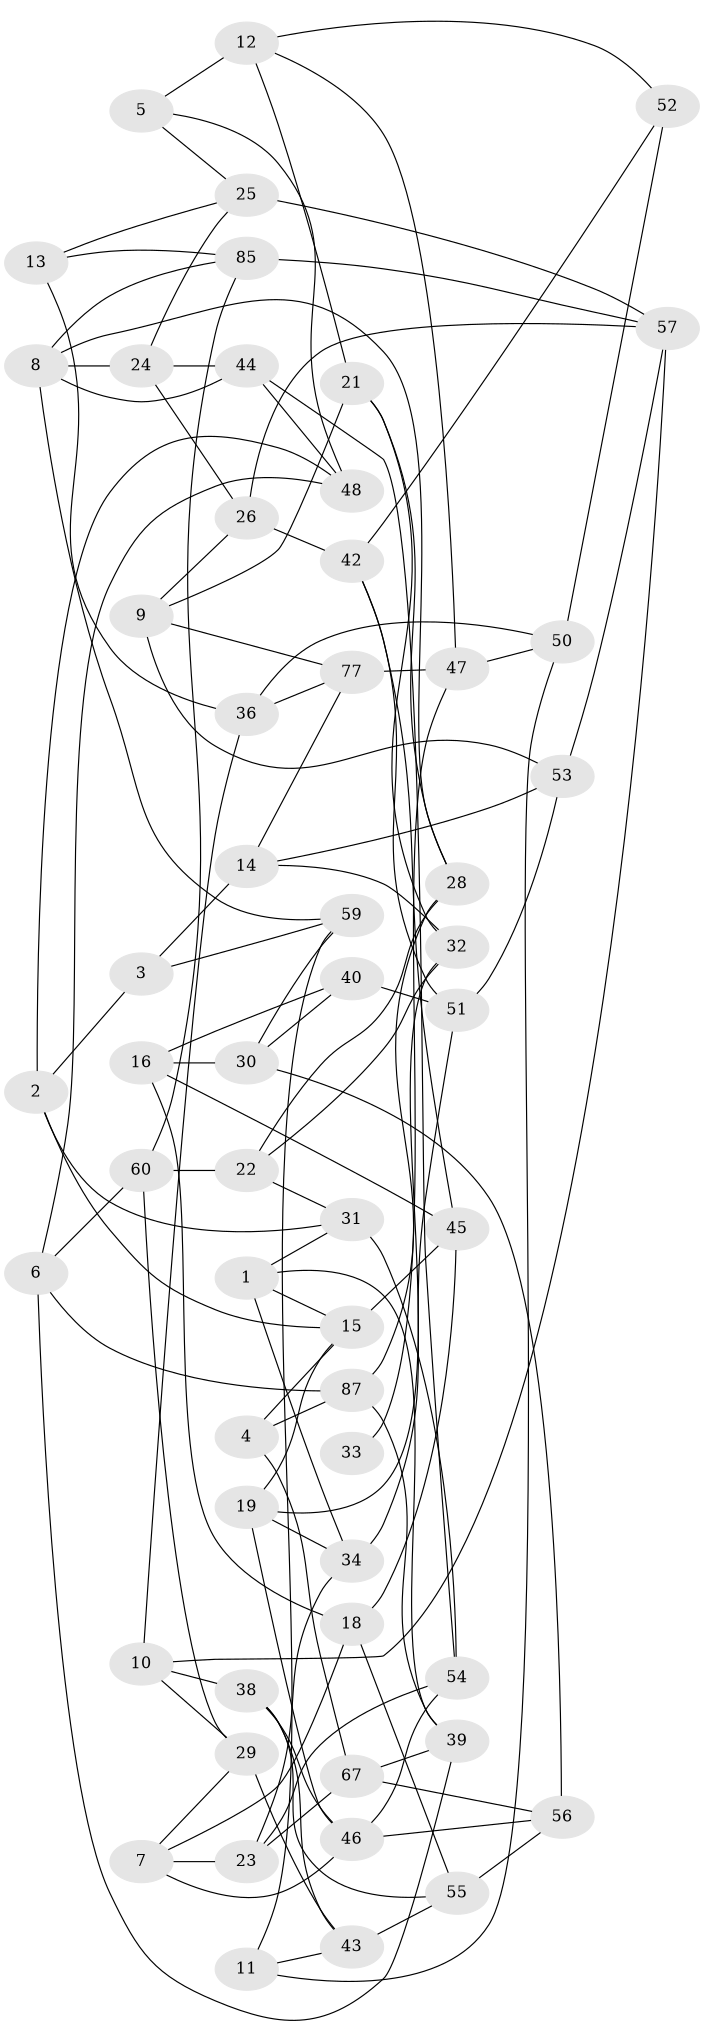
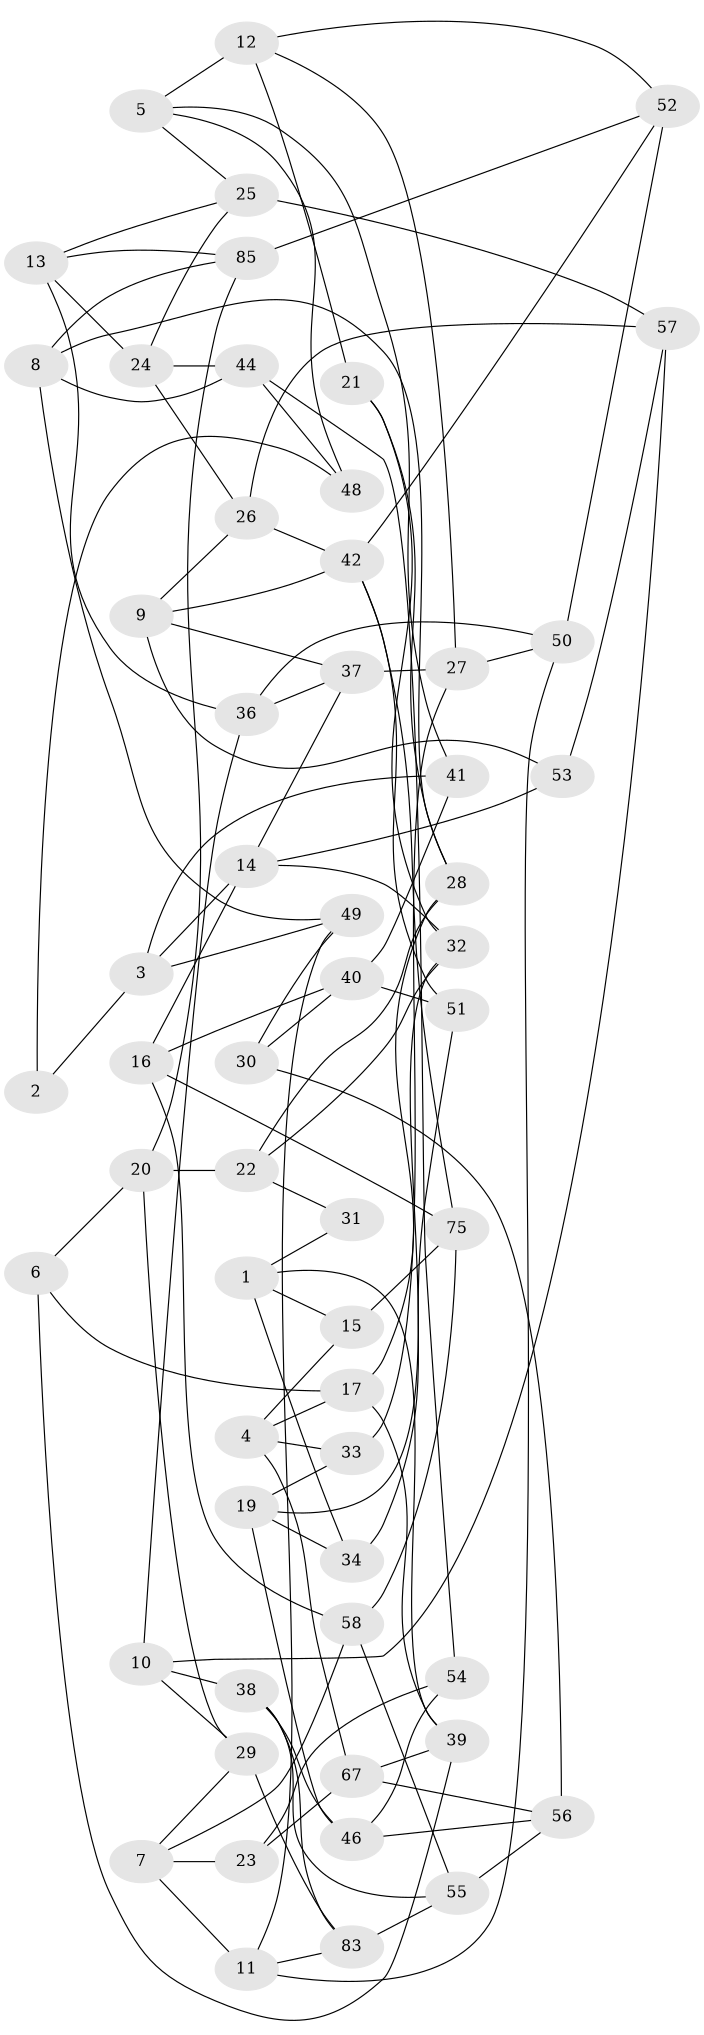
(460, 282) -> (457, 182)
(89, 366) -> (92, 318)
(291, 528) -> (250, 596)
(457, 669) -> (457, 669)
(352, 672) -> (352, 672)
none -> (457, 776)
(78, 790) -> none
(352, 916) -> (352, 916)
(519, 919) -> none
(196, 1063) -> (184, 984)
(142, 1170) -> (142, 1170)
(158, 1221) -> none
(457, 1229) -> (457, 1229)
(139, 1262) -> none
(426, 1388) -> none
(352, 1390) -> (352, 1390)
(301, 1404) -> (299, 1480)
none -> (297, 1445)
(352, 1624) -> (352, 1624)
(300, 1646) -> none
(254, 1897) -> (194, 1916)
(352, 1947) -> (352, 1947)
